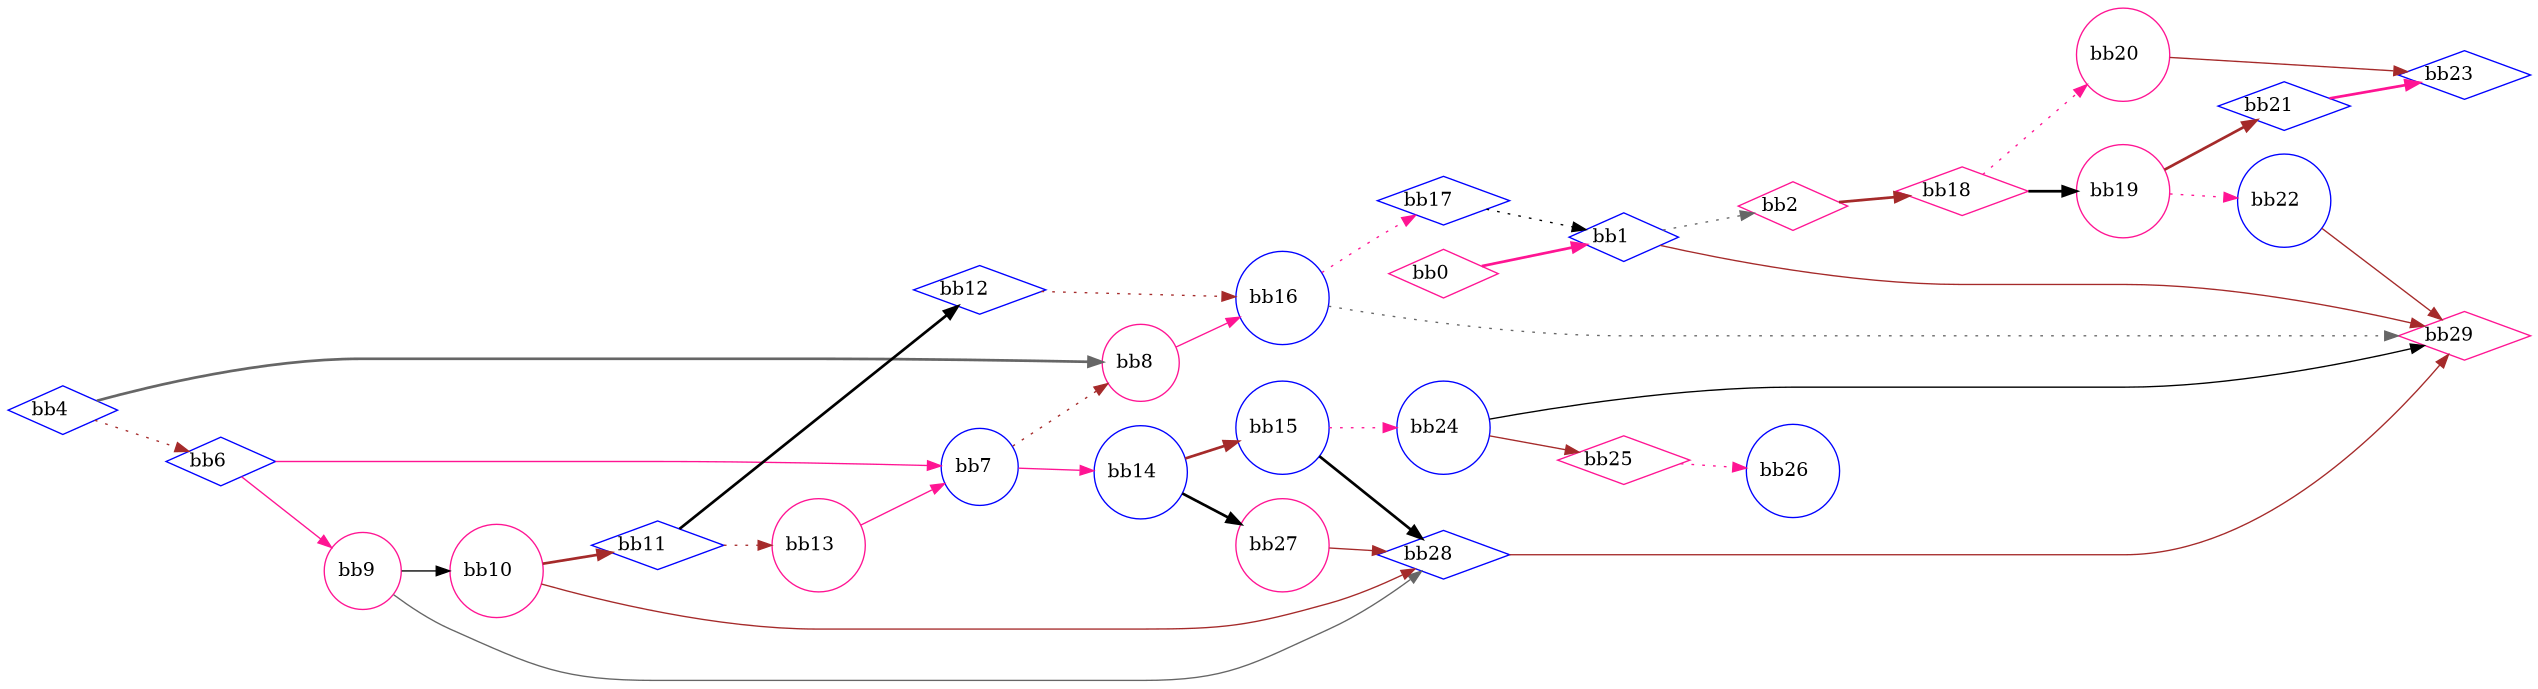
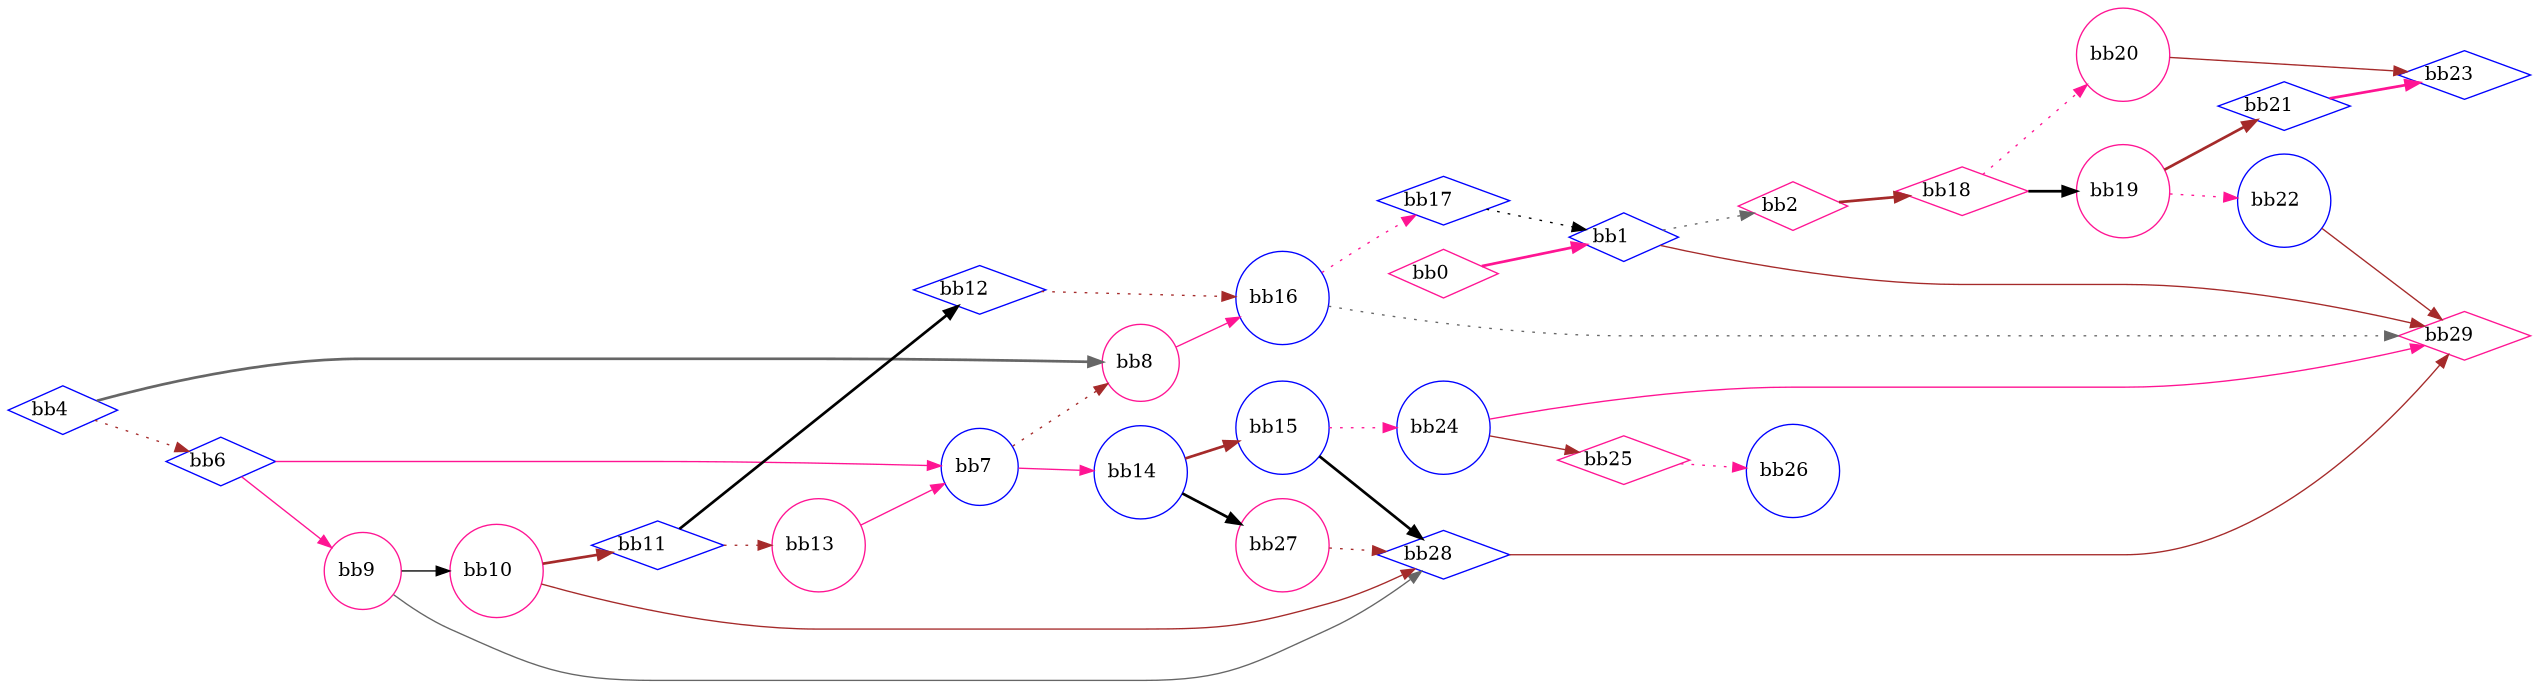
(1951, 387) -> (1951, 387)
(1351, 549) -> (1351, 549)
